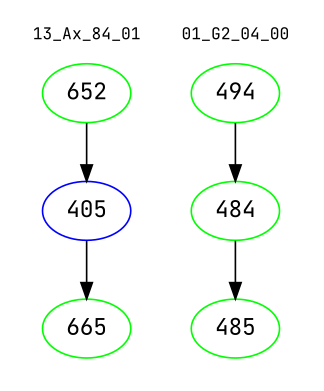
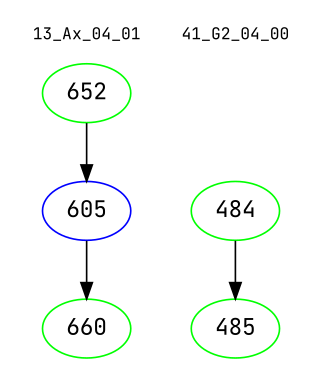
(87, 35) -> (87, 35)
(236, 35) -> (236, 35)
(235, 93) -> none
(87, 211) -> (87, 211)
(87, 329) -> (87, 329)
